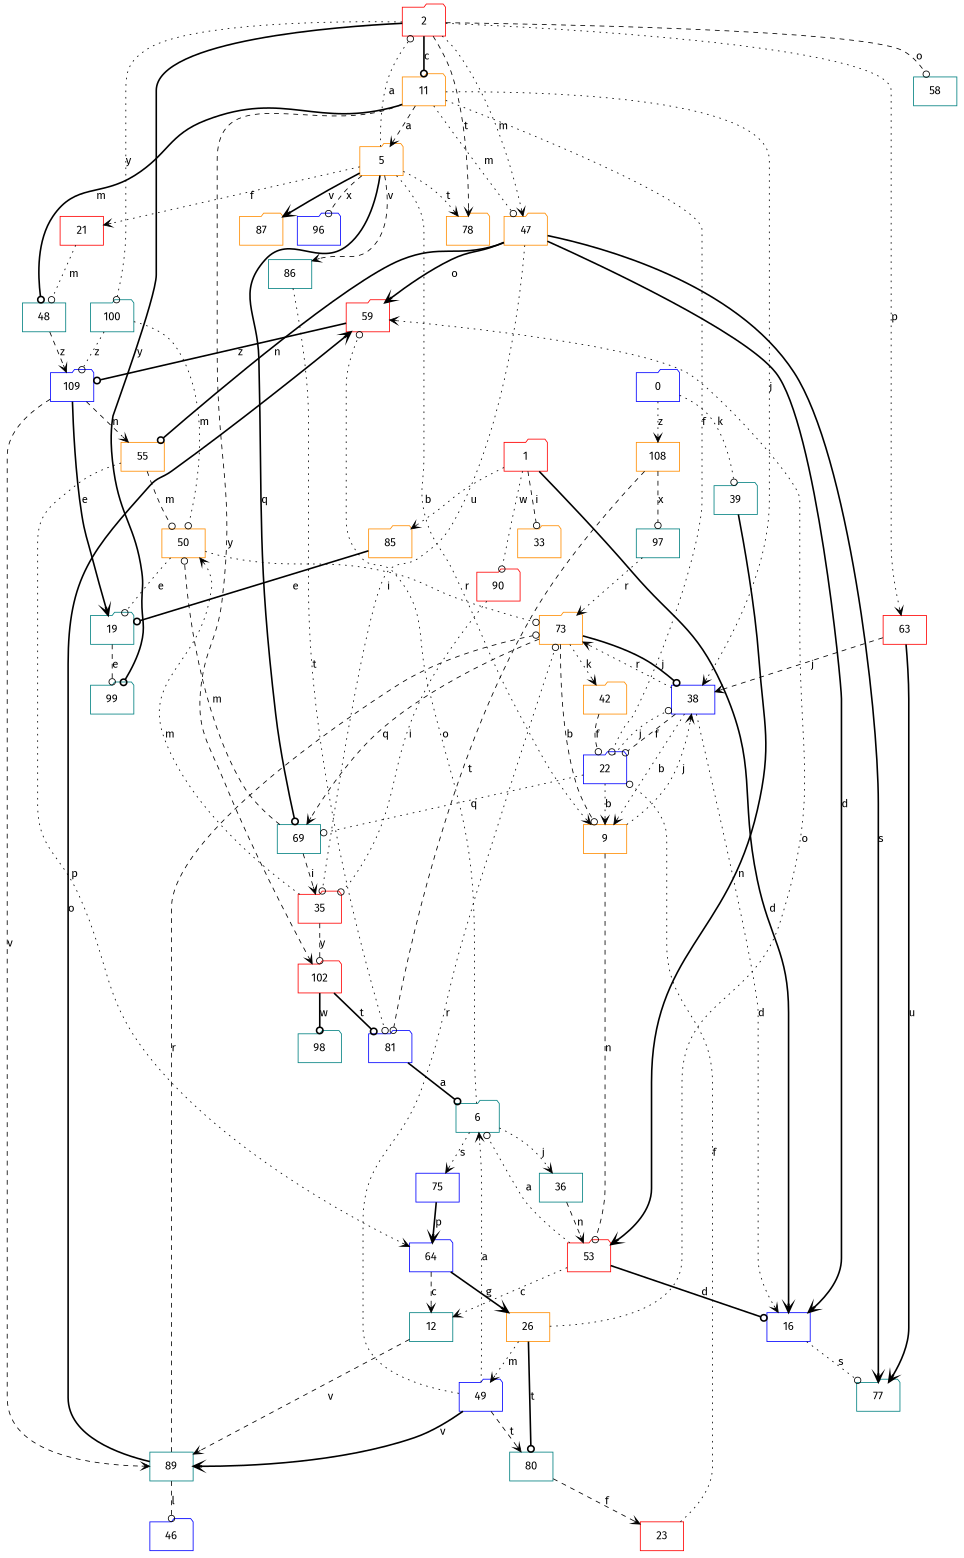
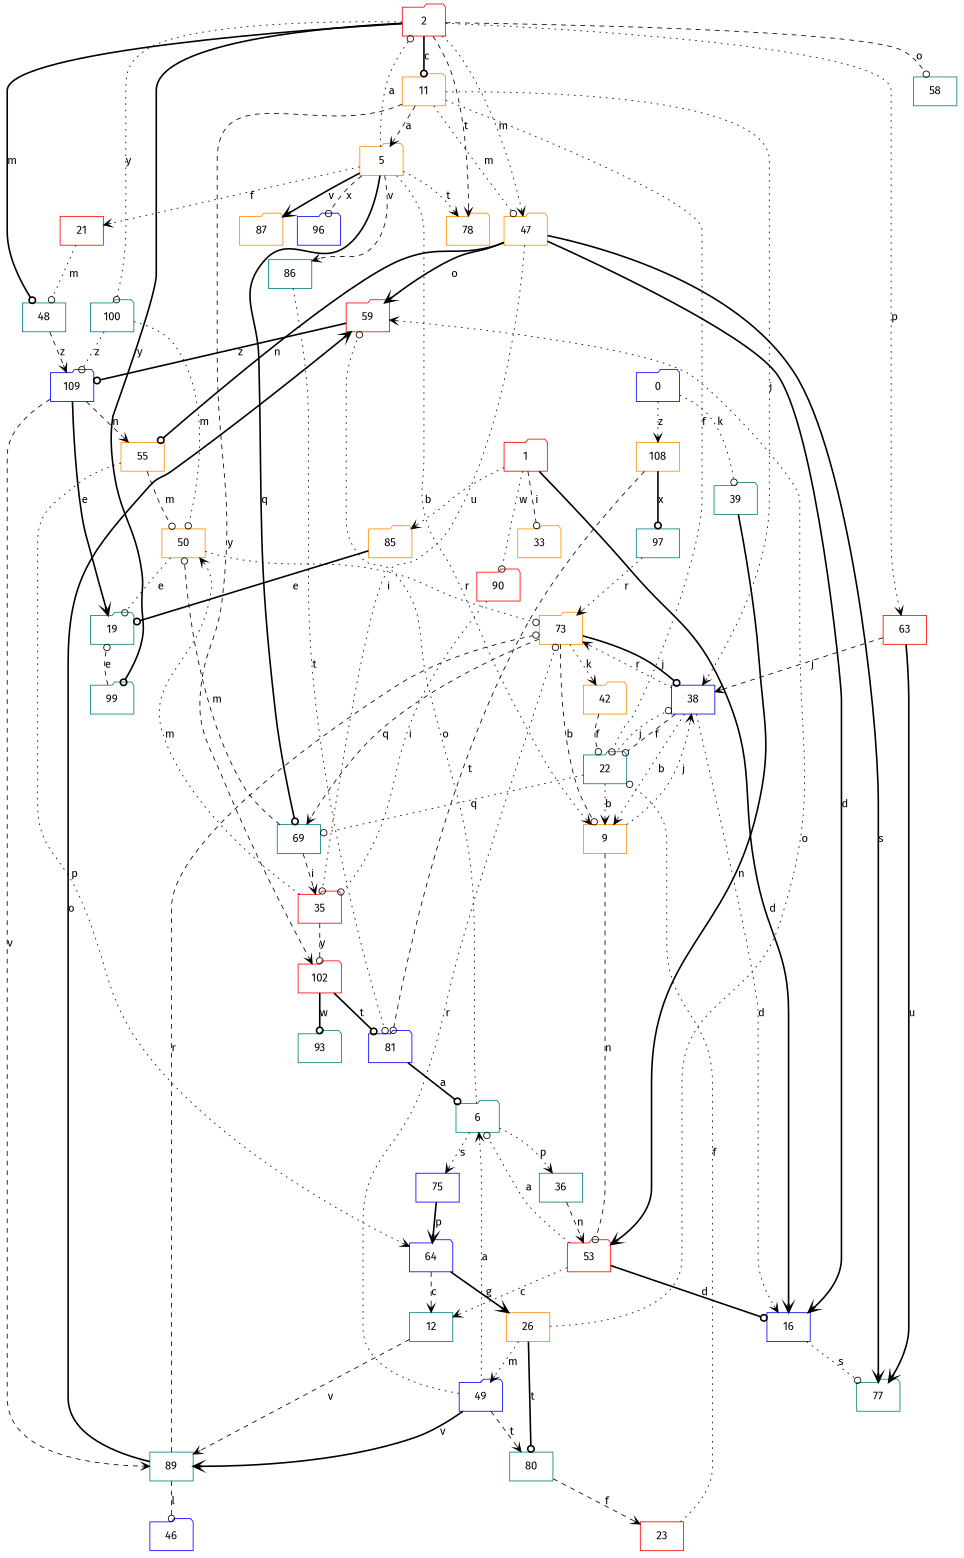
(177, 138) -> (95, 56)
(658, 497) -> (658, 497)
(112, 662) -> (105, 668)
(605, 769) -> (605, 769)
(320, 1048) -> (320, 1048)
(543, 1153) -> (543, 1153)
